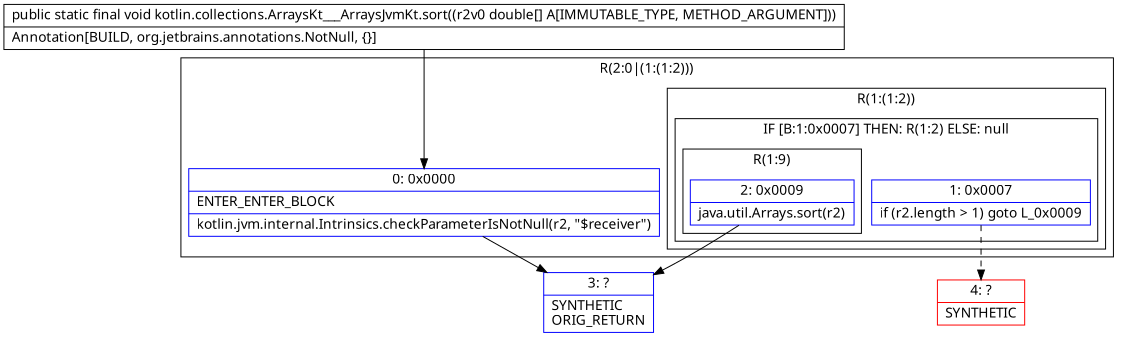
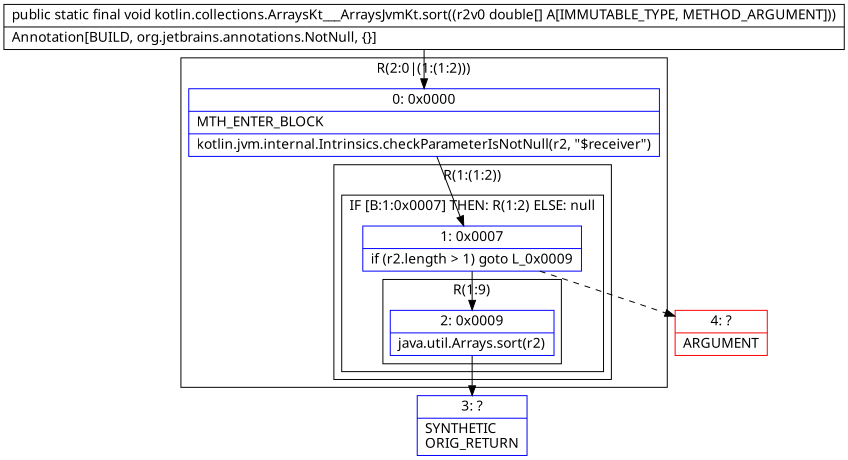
(266, 202) -> (260, 122)
(508, 250) -> (448, 186)
none -> (472, 286)
(981, 313) -> (721, 344)
